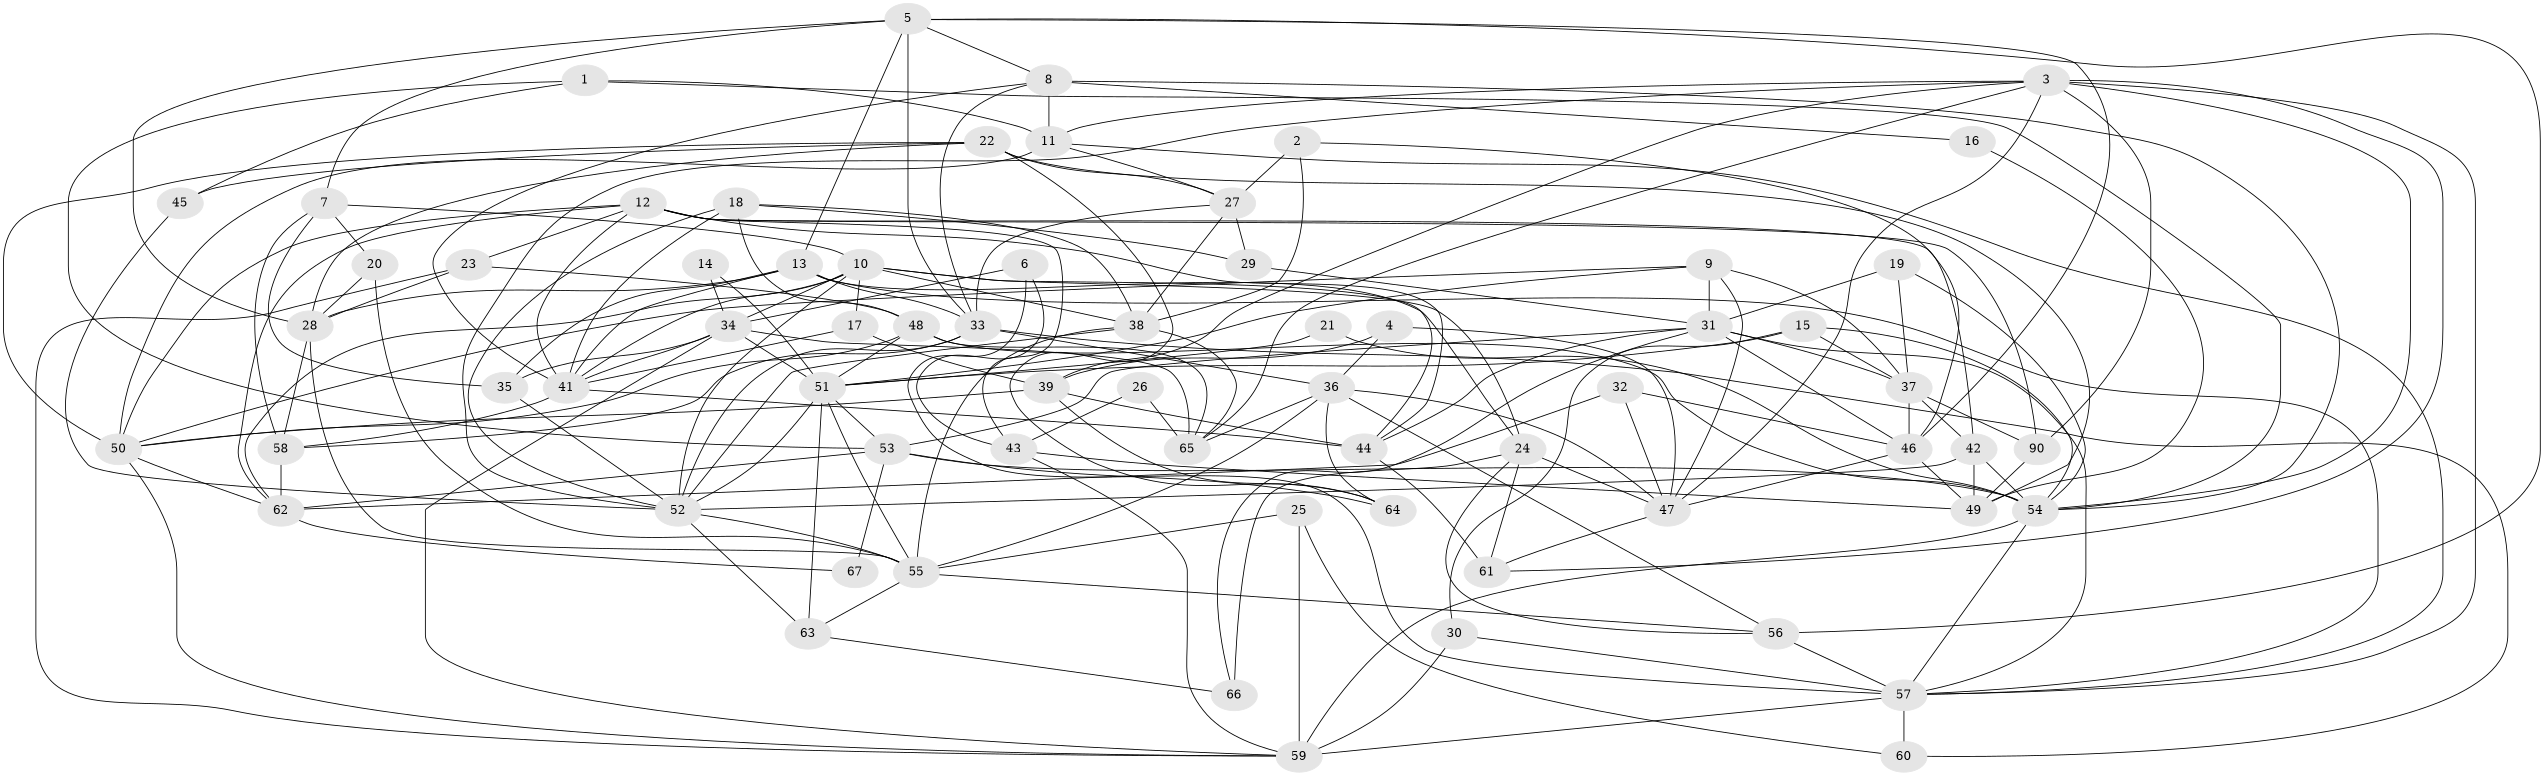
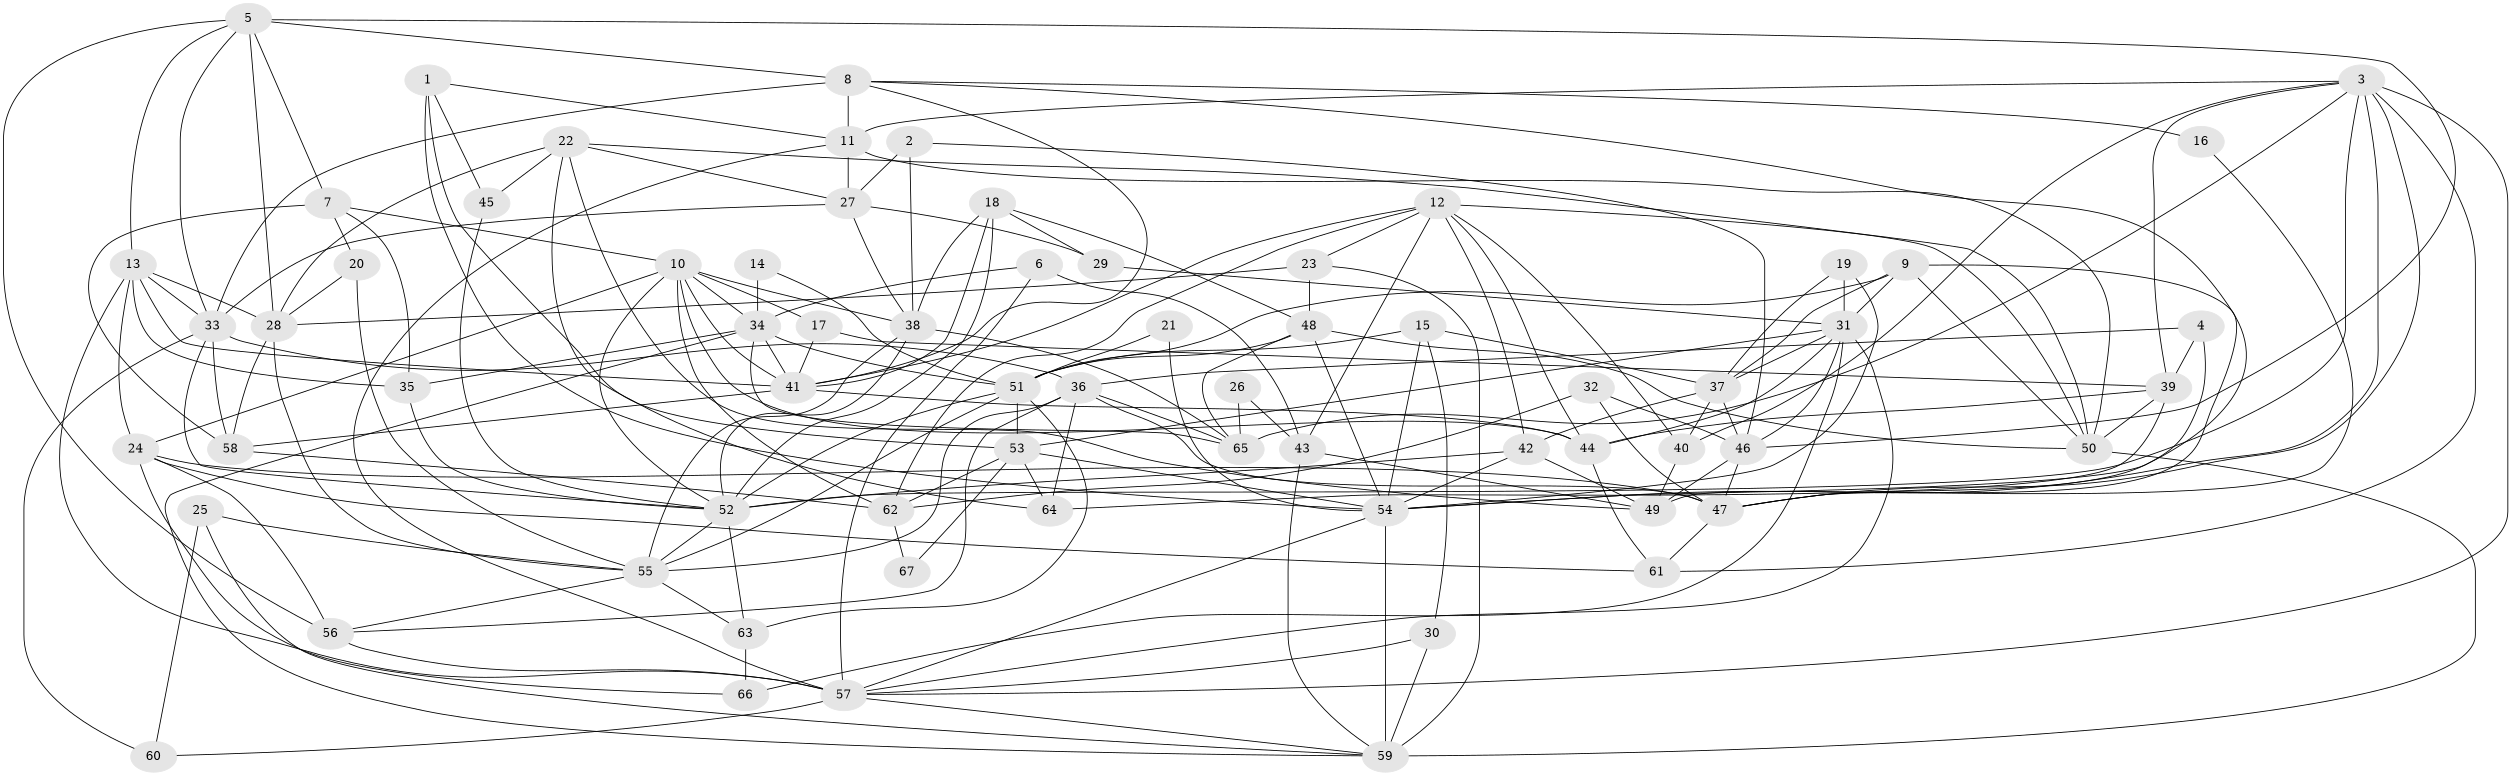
(2037, 449) -> (1682, 449)
(184, 476) -> none
